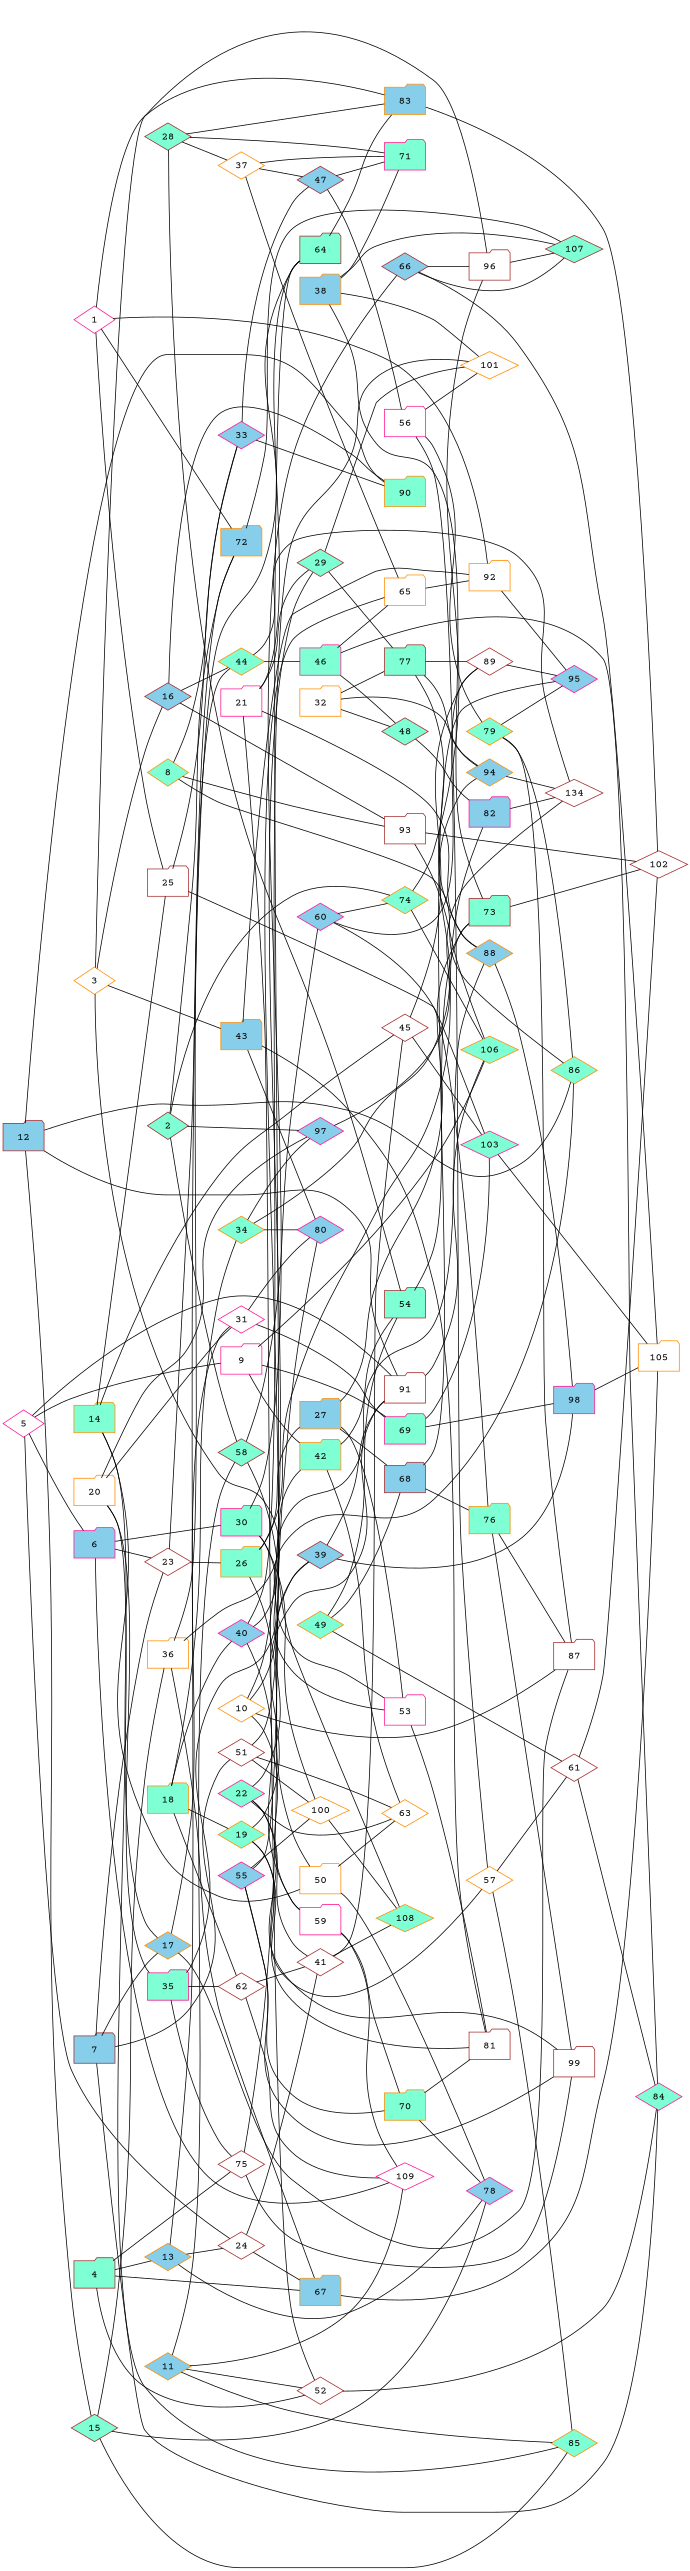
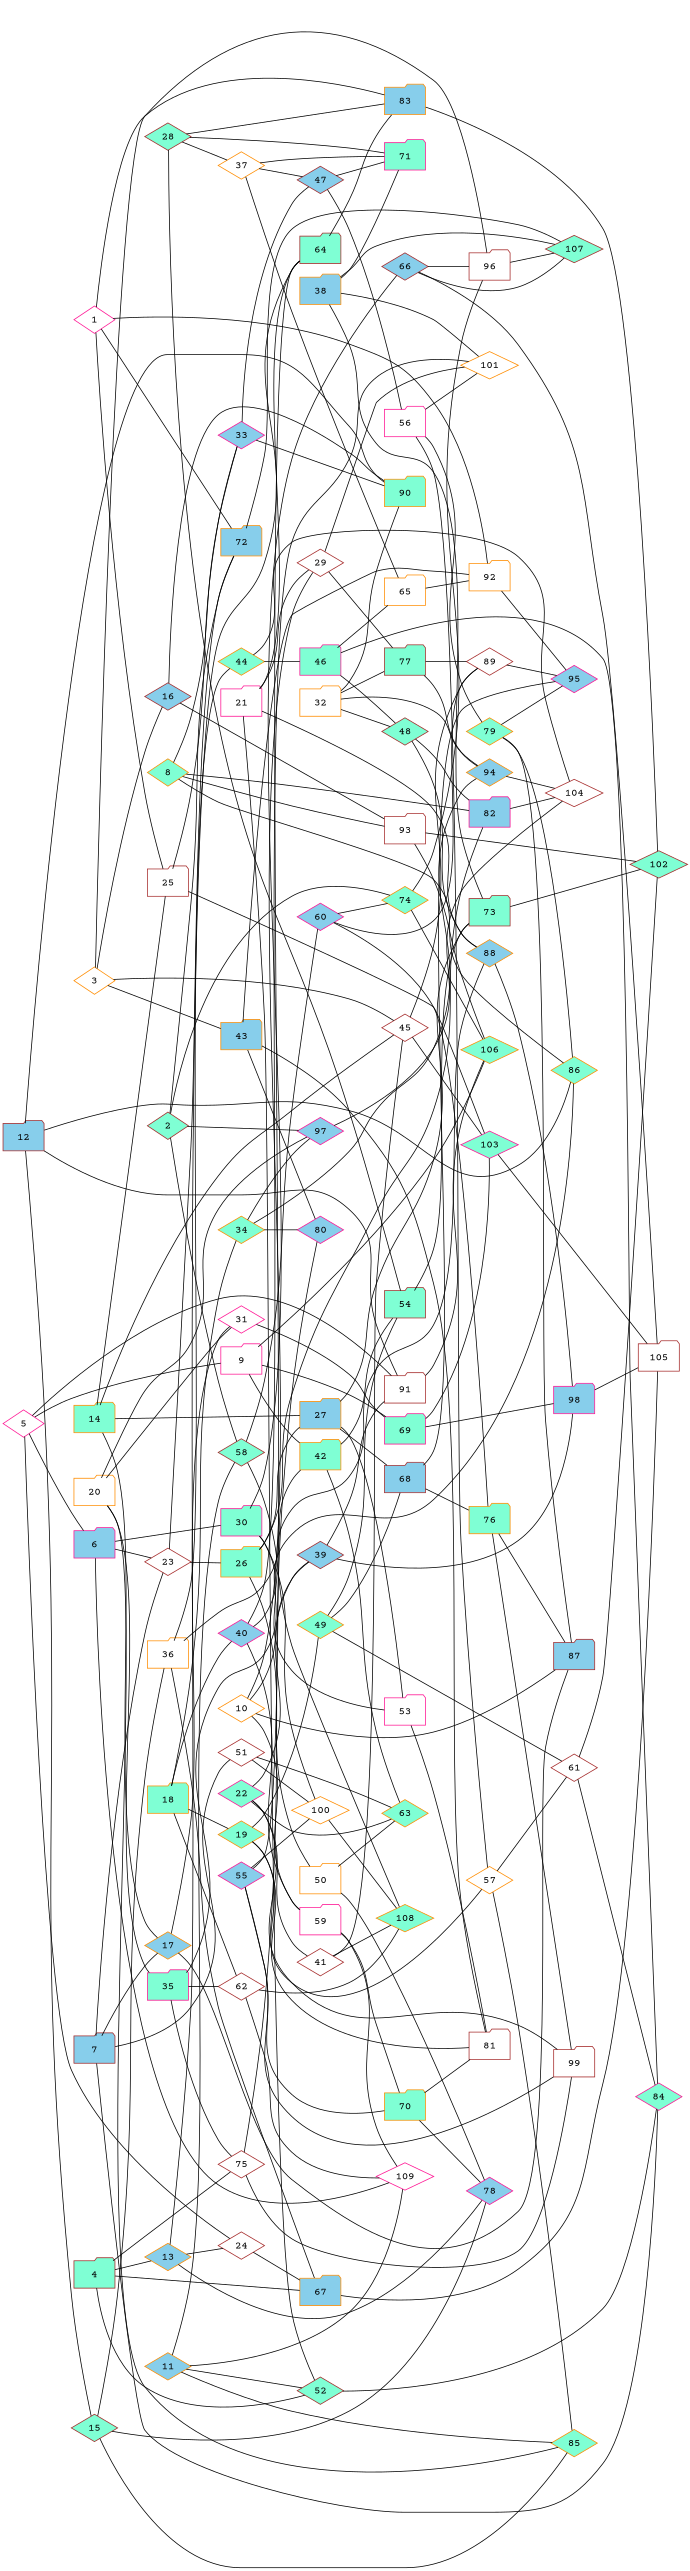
(320, 563) -> (320, 563)
none -> (370, 600)
(193, 685) -> none
none -> (321, 790)
(574, 793) -> (574, 793)
(441, 814) -> (442, 846)
(659, 864) -> (659, 864)
(269, 1143) -> none
(286, 1261) -> none
(156, 1354) -> (257, 982)
(659, 1357) -> (659, 1357)
(297, 1599) -> (299, 1732)
(574, 1656) -> (574, 1656)
(119, 1723) -> (207, 1417)
(405, 1813) -> (405, 1813)
(290, 1971) -> (341, 1986)
(288, 2099) -> none
(320, 2391) -> (320, 2391)
